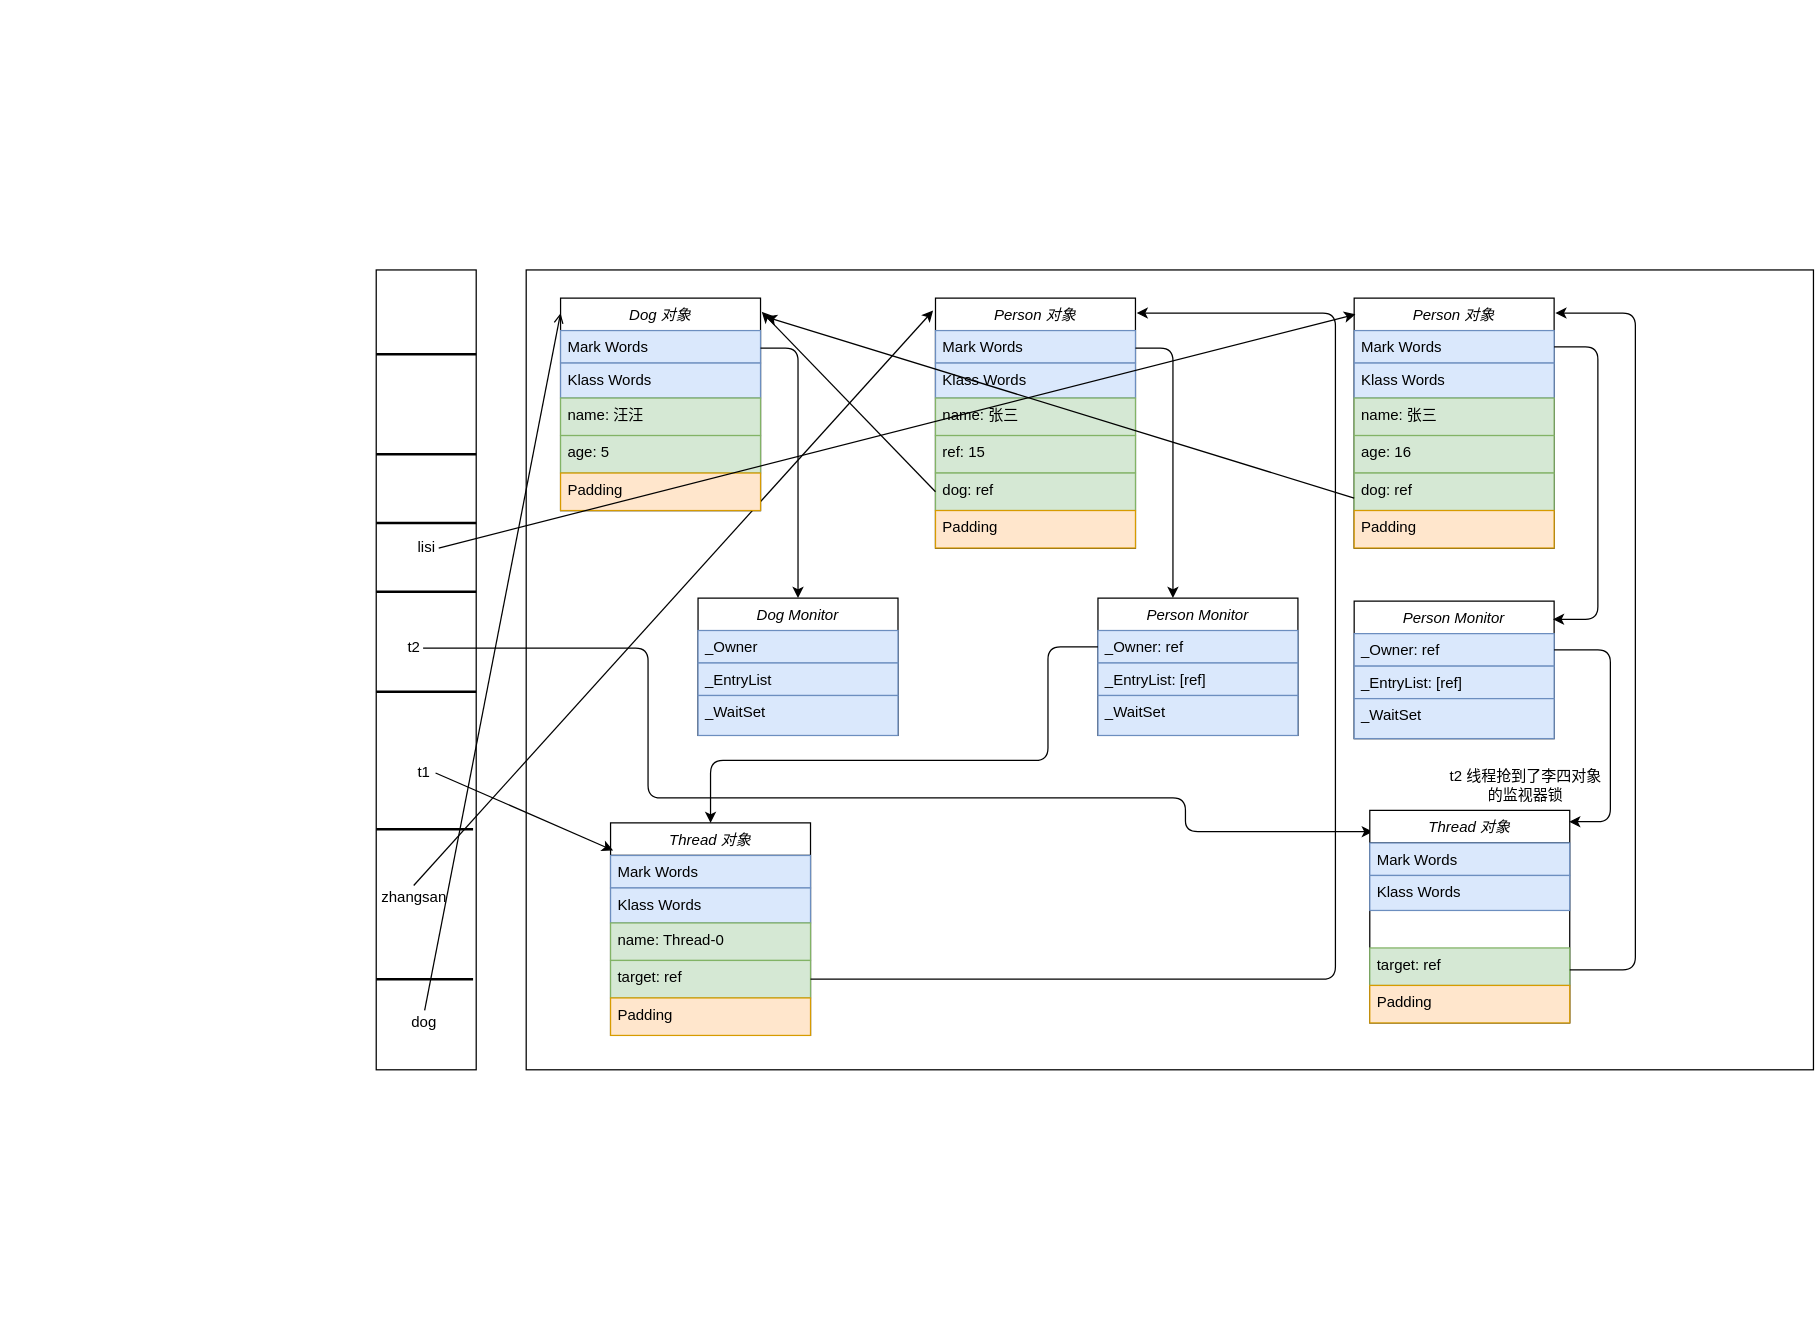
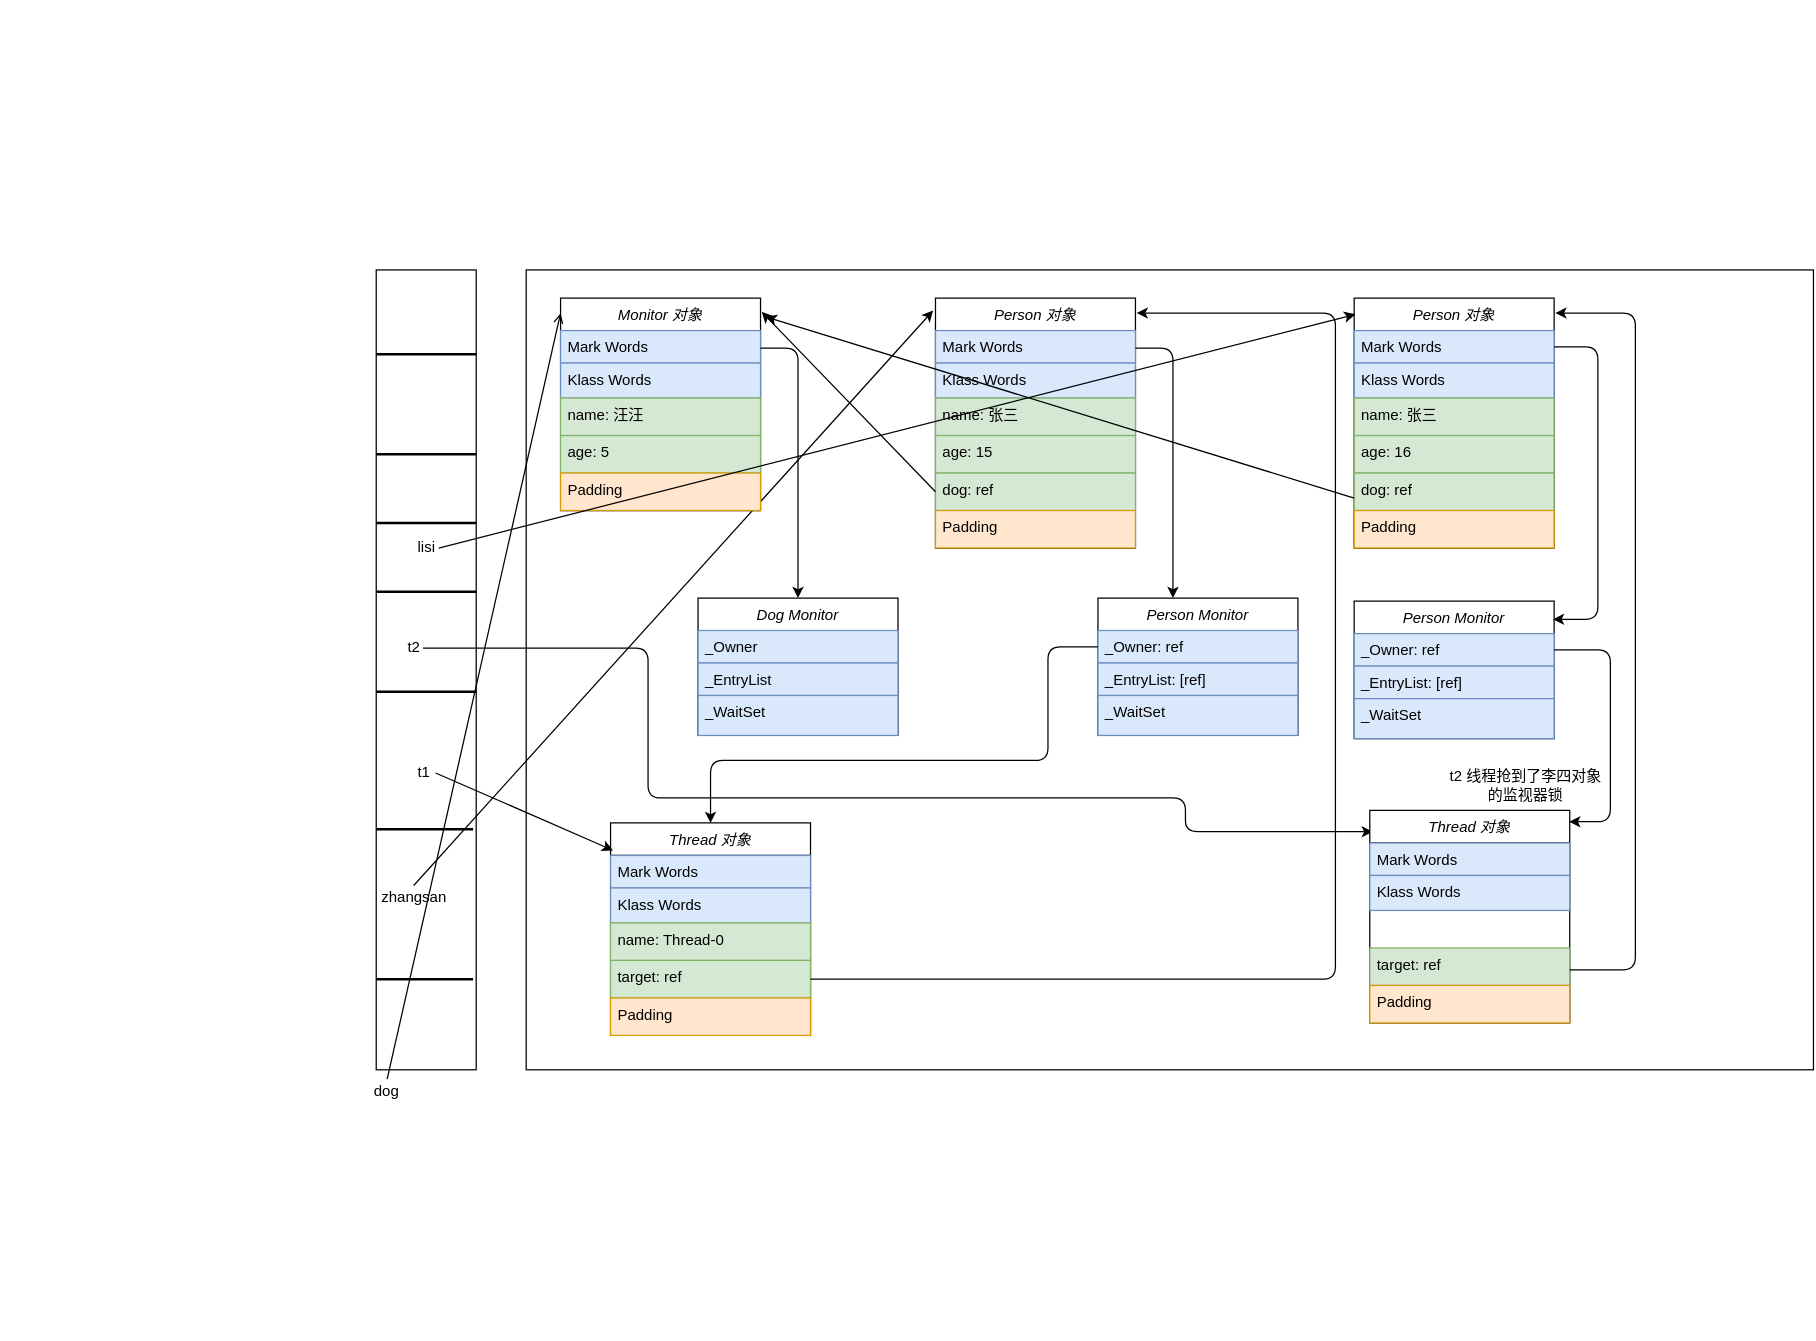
(660, 315) -> (660, 315)
(968, 453) -> (968, 453)
(425, 1023) -> (387, 1092)
